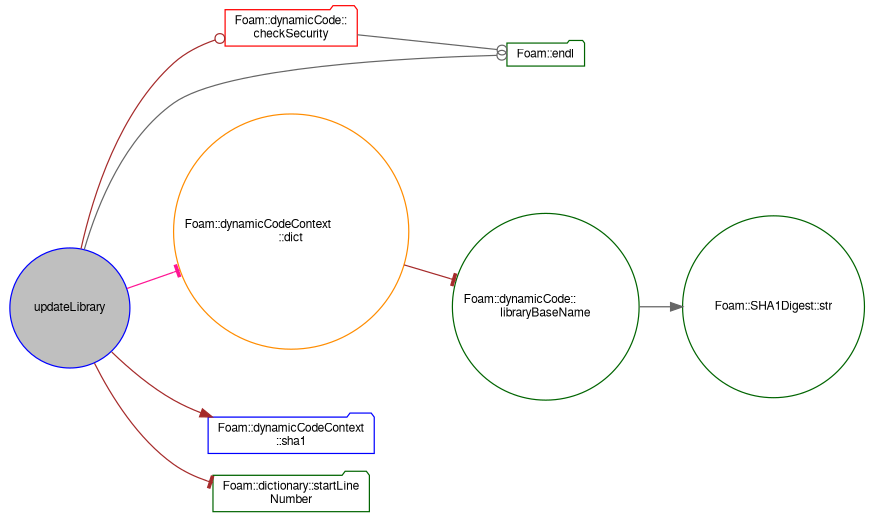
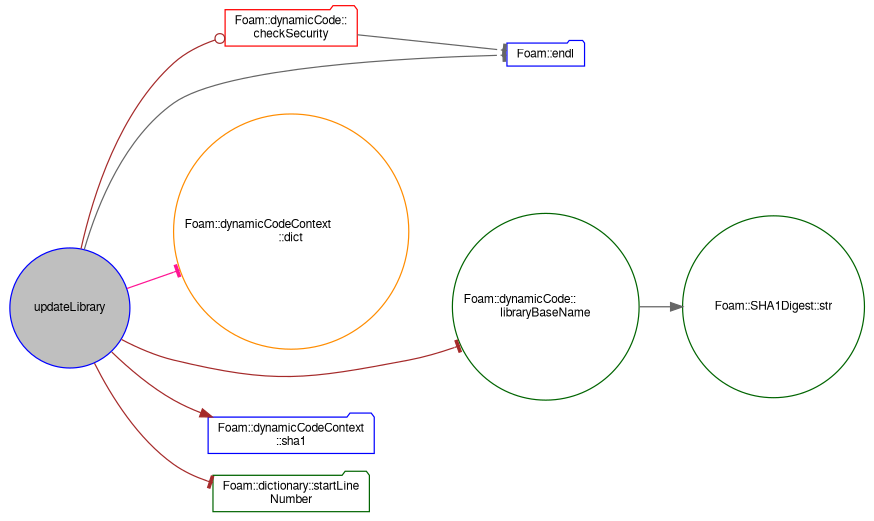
(427, 42) -> (427, 42)
(546, 55) -> (546, 55)
(246, 78) -> (246, 78)
(427, 272) -> (287, 376)
